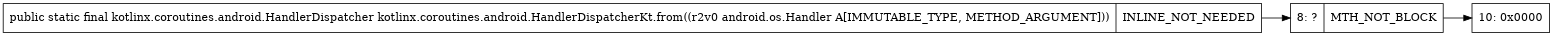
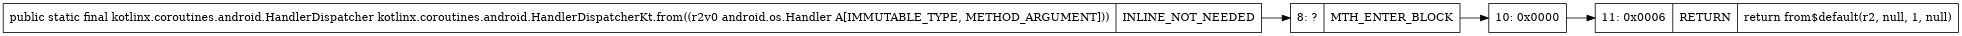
(1384, 18) -> (1392, 18)
none -> (1777, 18)
